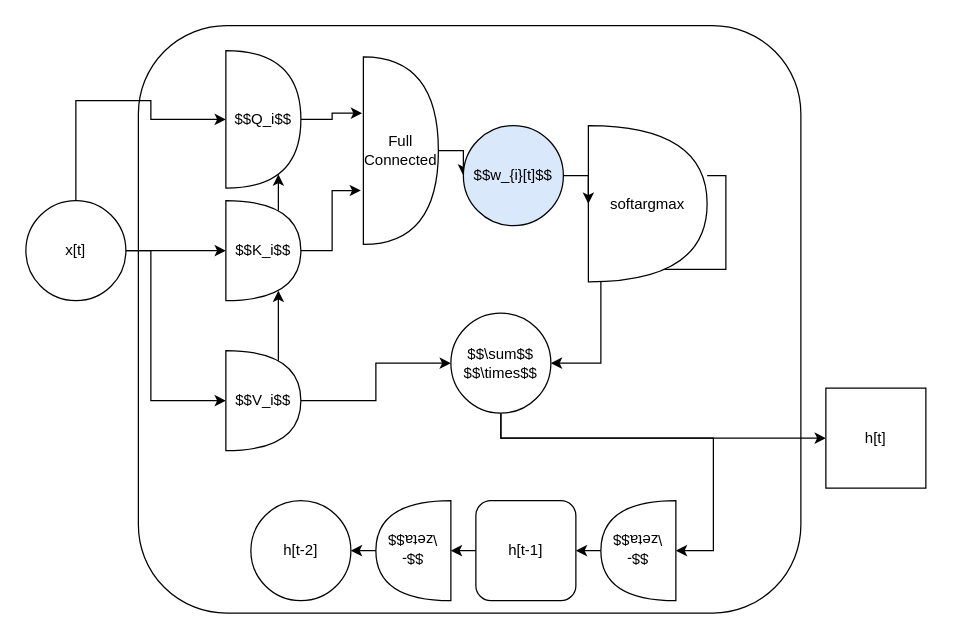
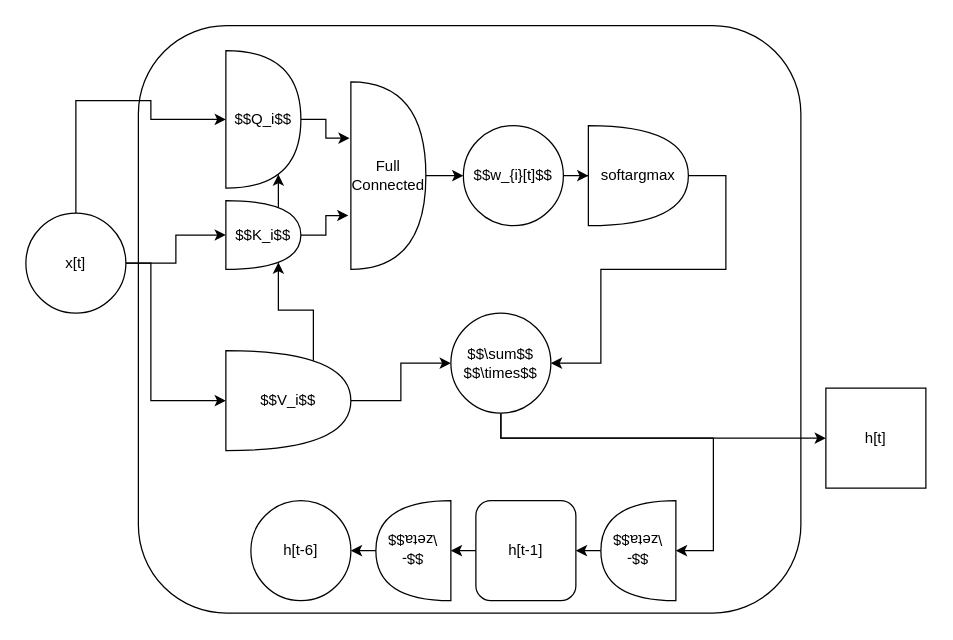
(401, 151) -> (388, 176)
(513, 176) -> (513, 176)
(648, 204) -> (638, 176)
(76, 251) -> (76, 263)
(263, 251) -> (263, 235)
(263, 401) -> (288, 401)
(301, 551) -> (301, 551)
